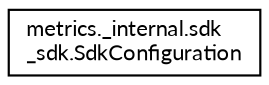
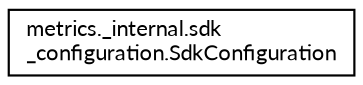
(135, 43) -> (182, 43)
